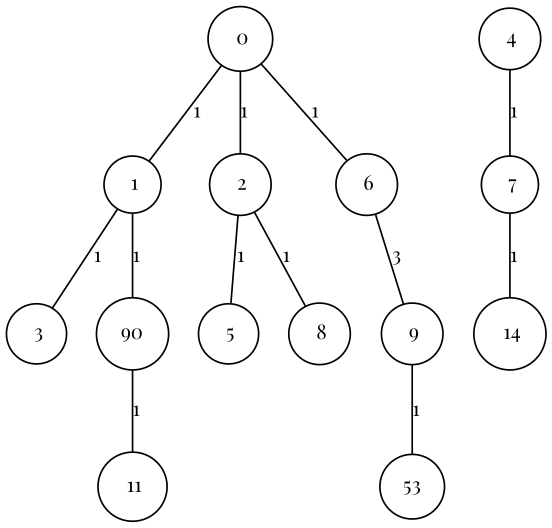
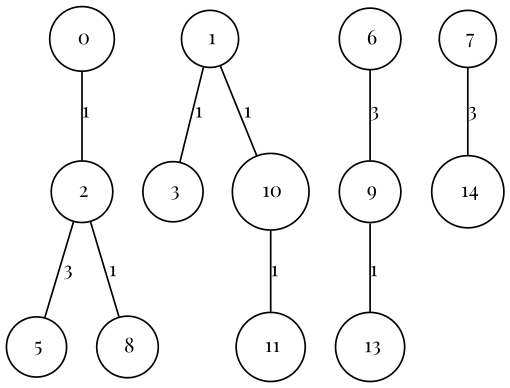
(510, 39) -> none
(304, 112) -> none
(185, 113) -> none
(241, 257) -> (69, 271)
(514, 257) -> (473, 112)
(133, 334) -> (271, 192)
(412, 487) -> (370, 347)
